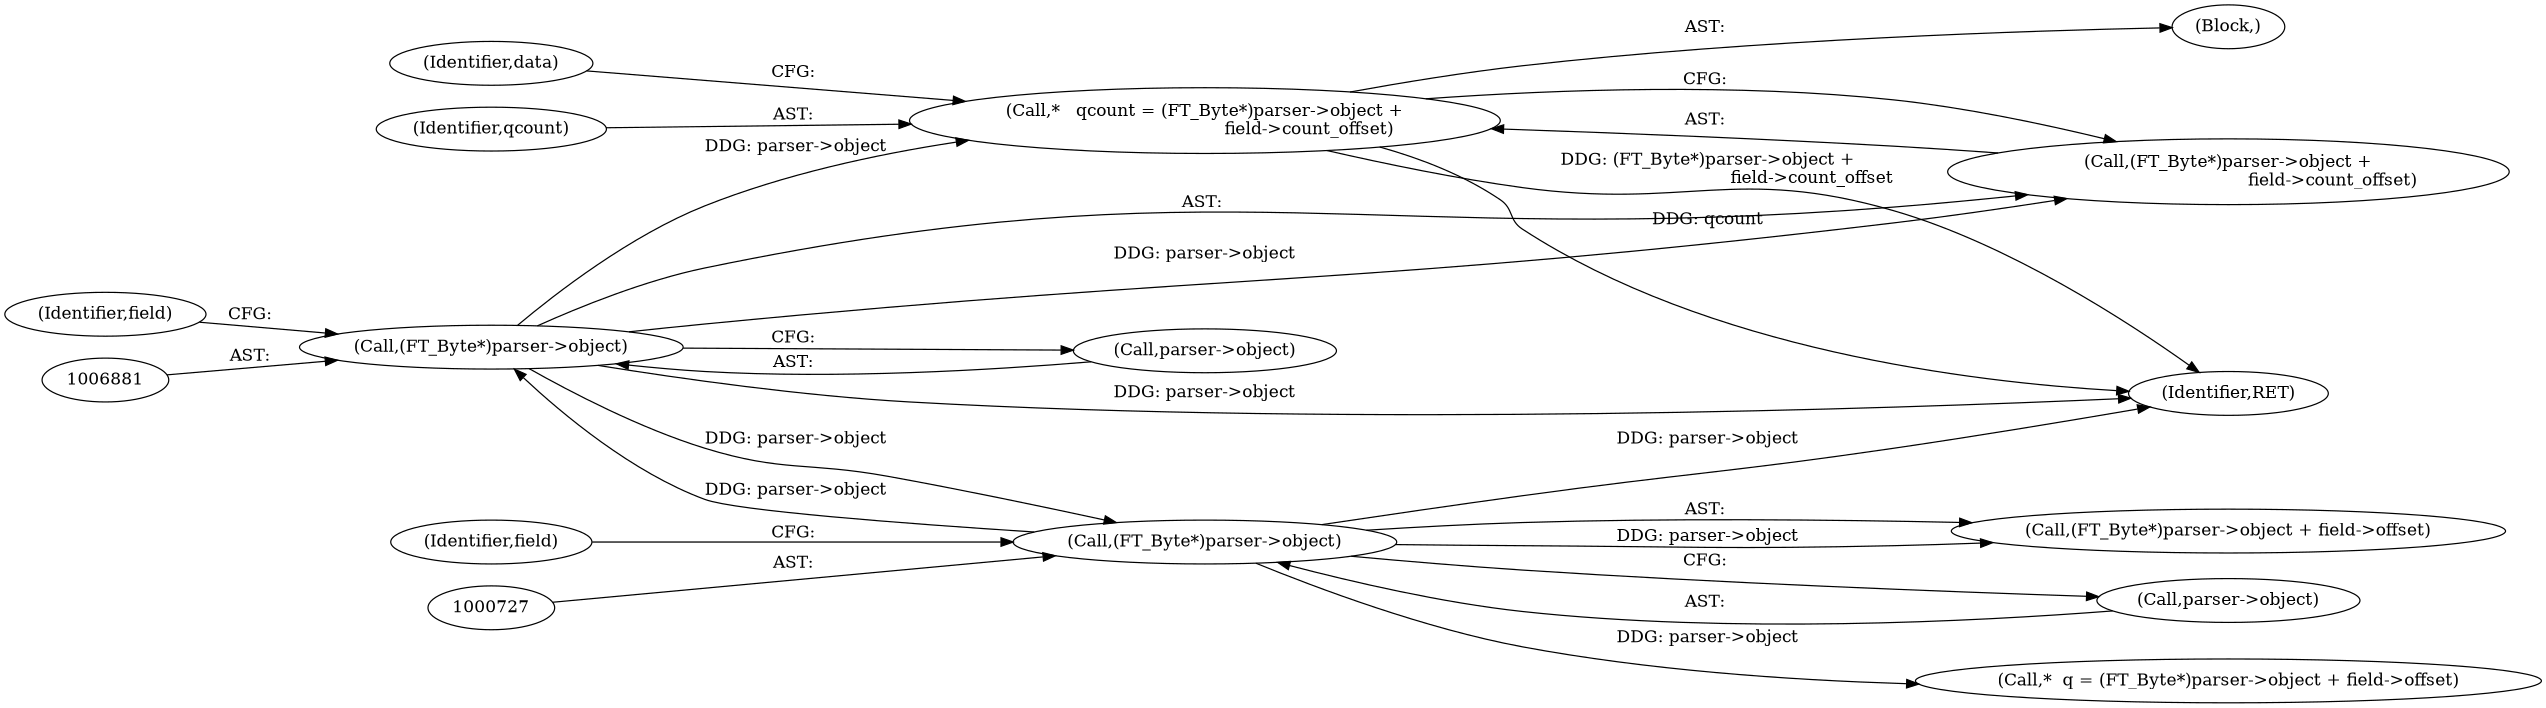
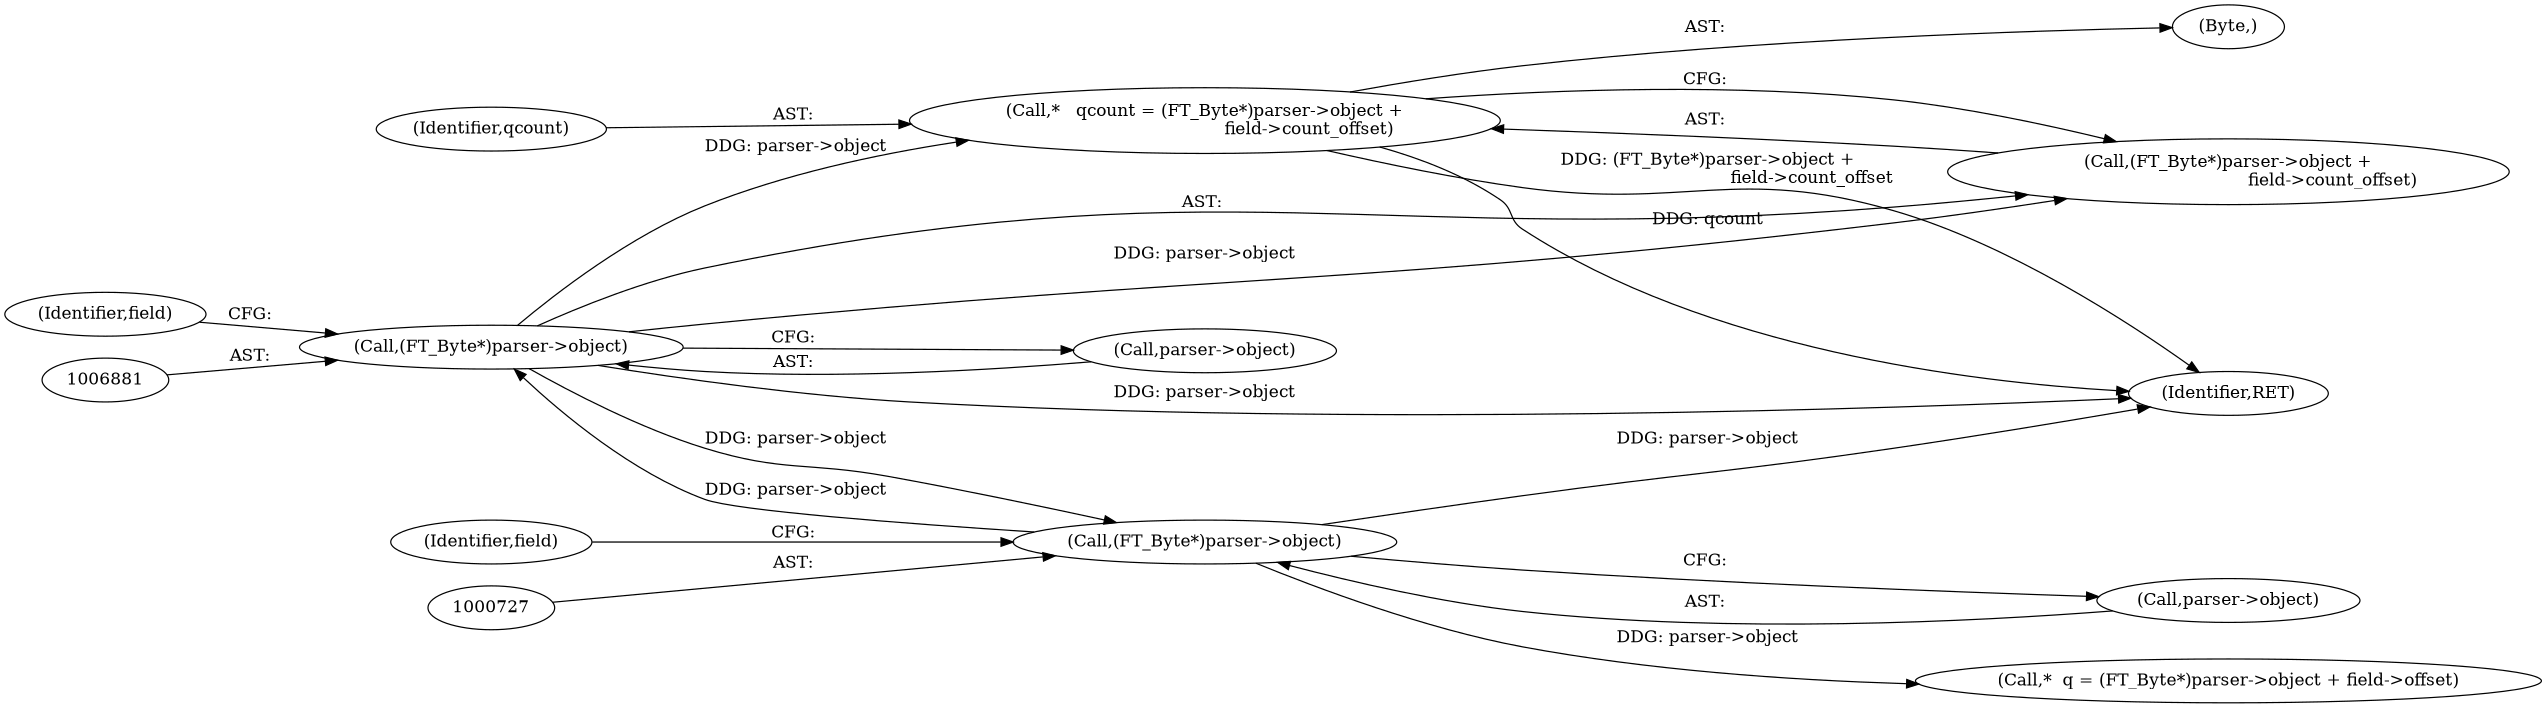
(2228, 27) -> (2228, 27)
(491, 63) -> none
(2228, 531) -> none
